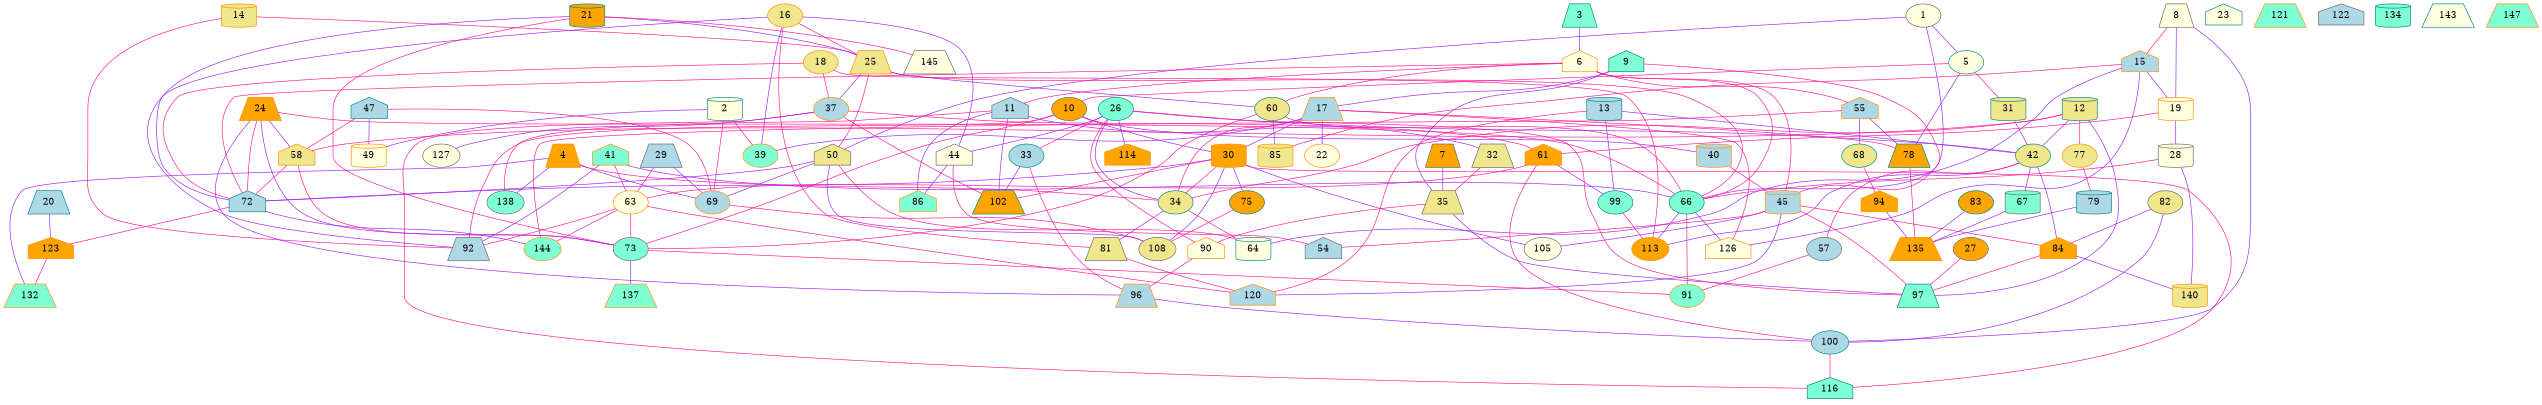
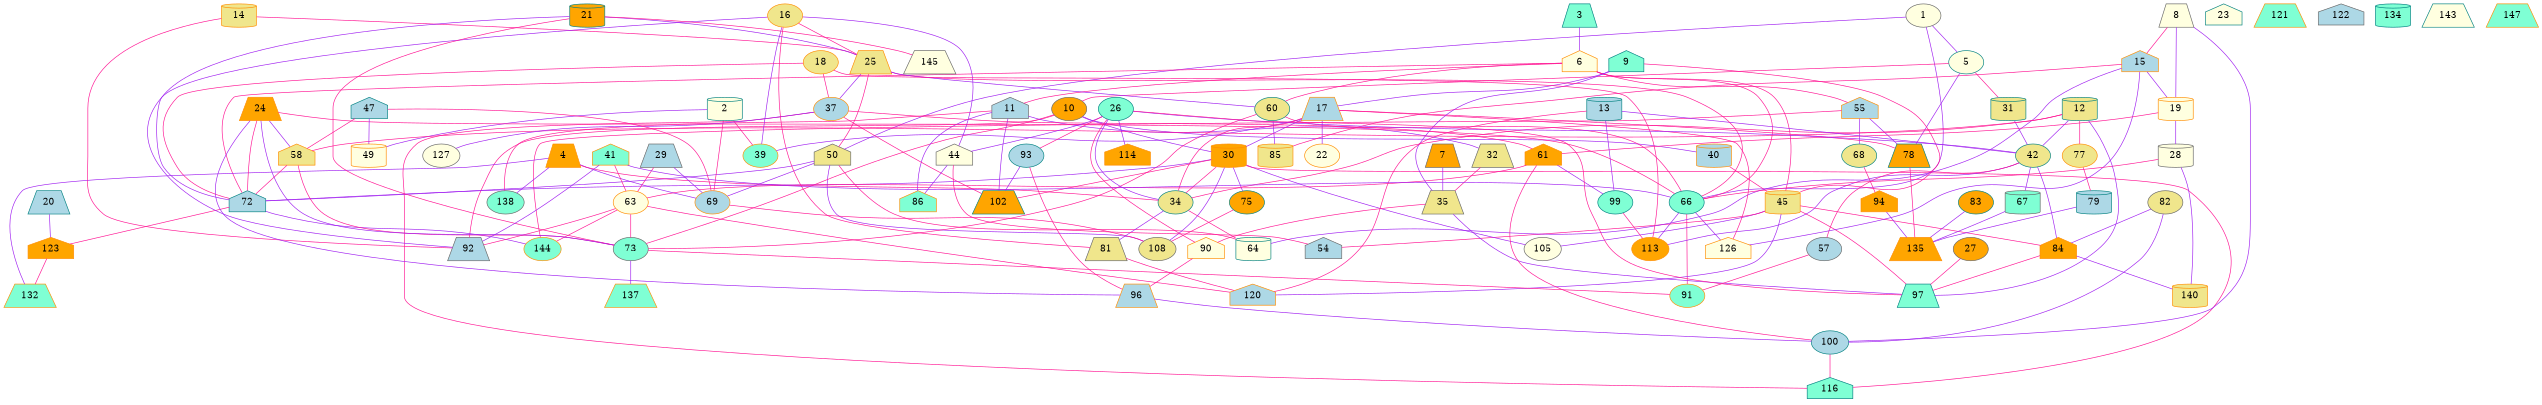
(1026, 156) -> (1026, 156)
(1783, 202) -> (1783, 202)
